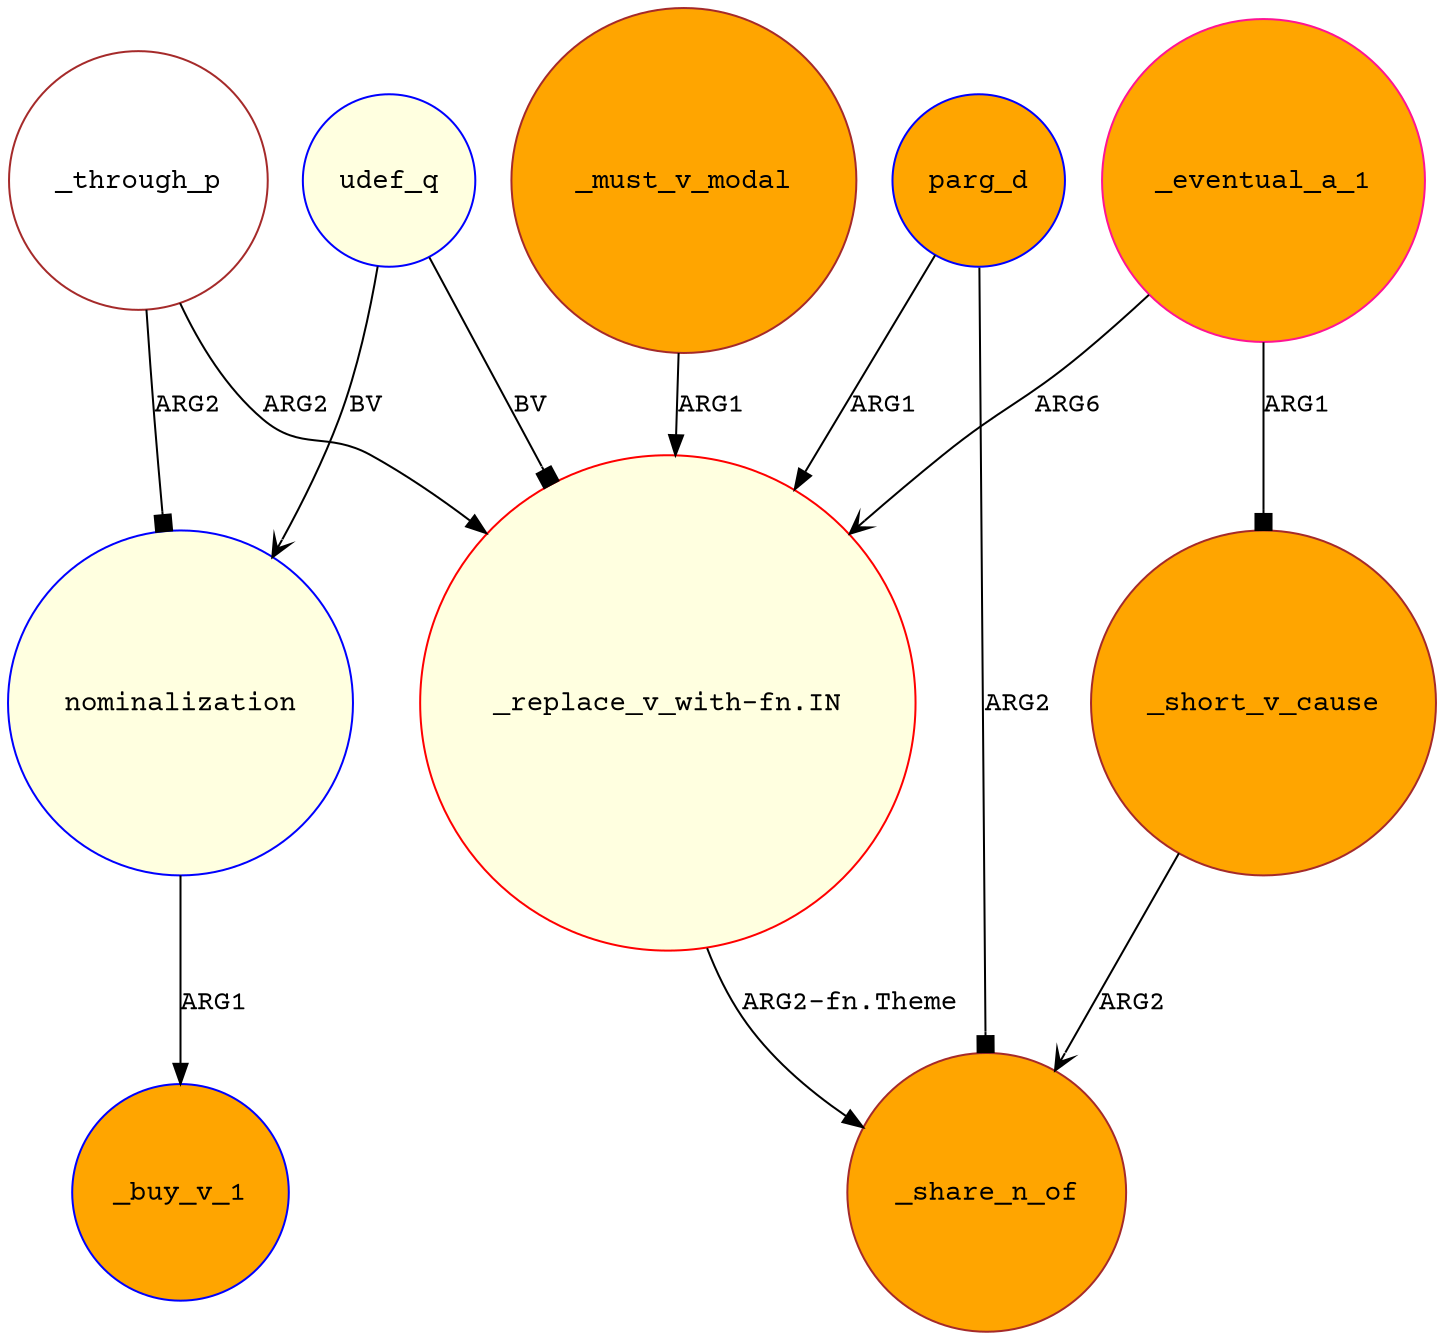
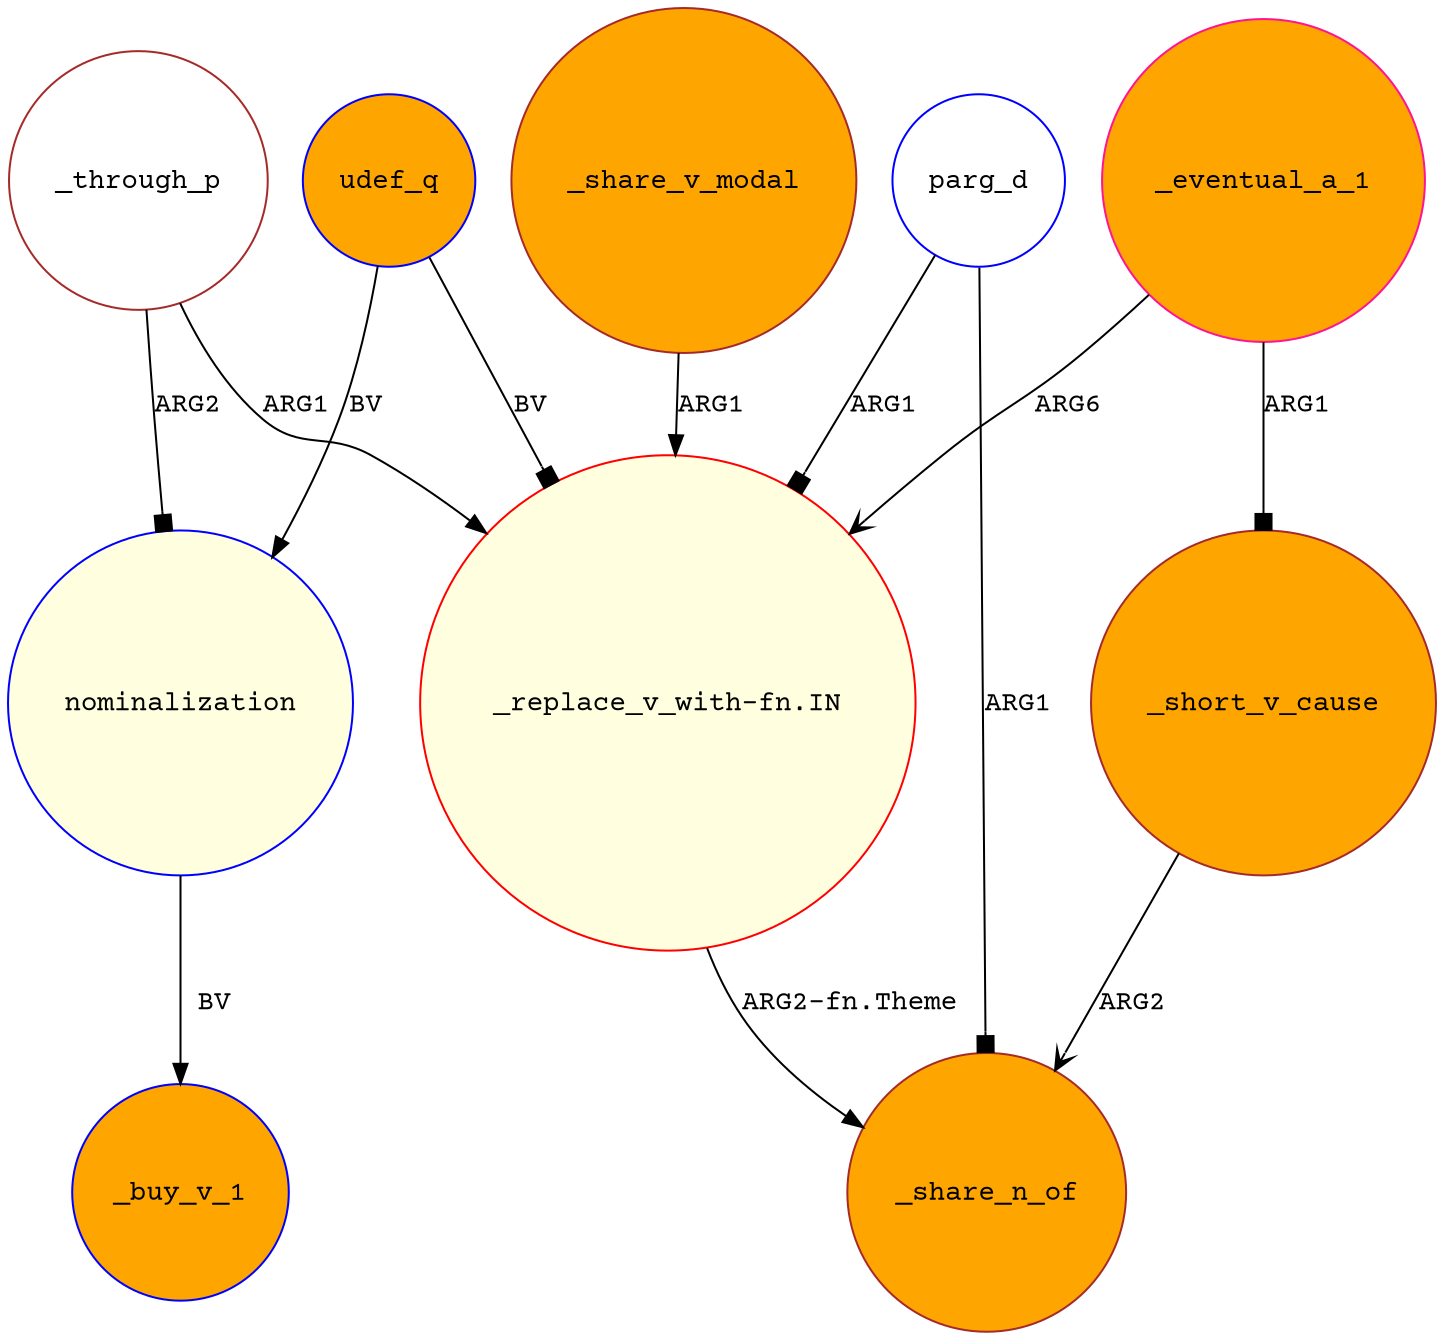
(389, 180) -> (389, 180)
(684, 180) -> (684, 180)
(979, 180) -> (979, 180)
(870, 363) -> (870, 363)
(297, 404) -> (297, 404)
(343, 407) -> (343, 407)
(1019, 703) -> (1019, 703)
(215, 1002) -> (215, 1002)
